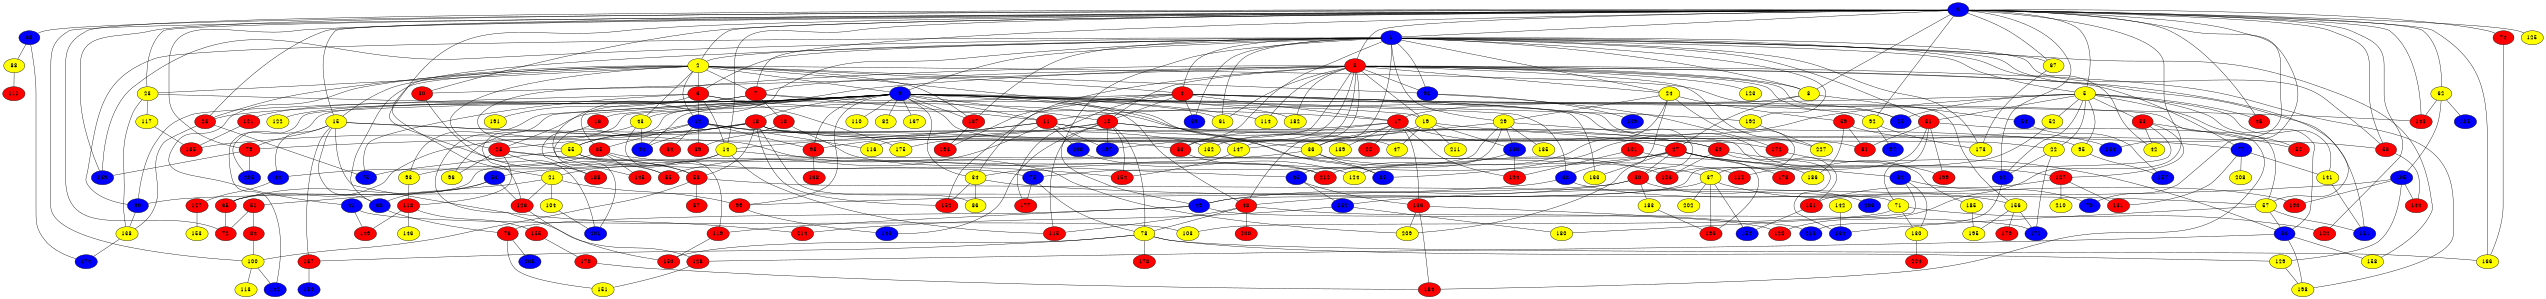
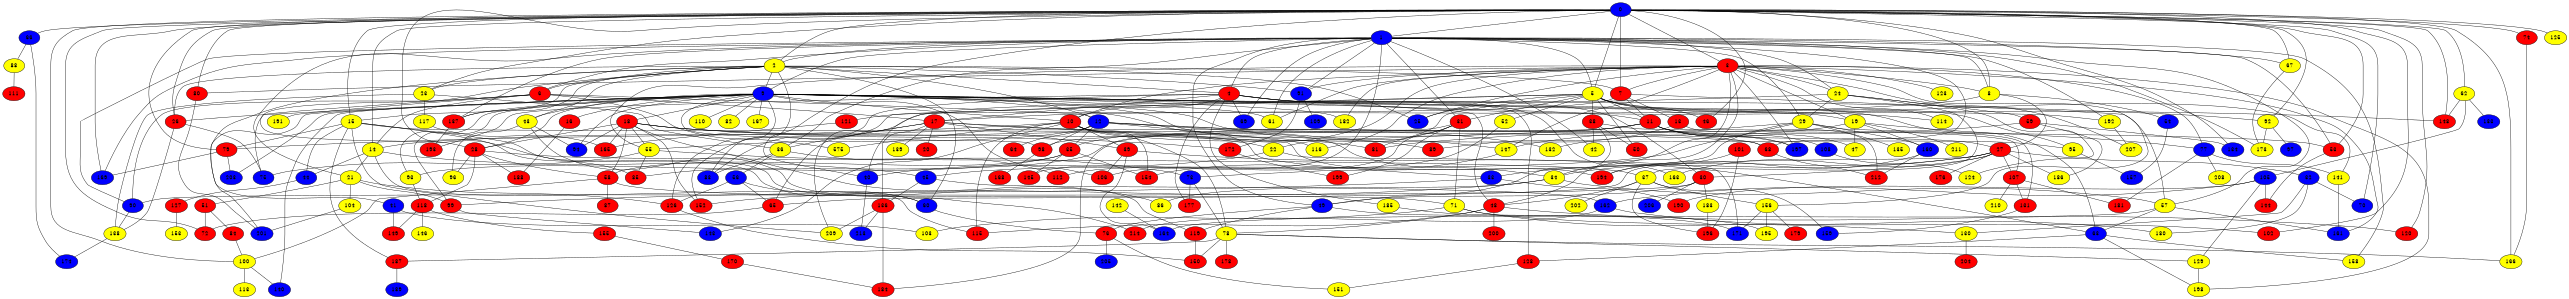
(278, 122) -> none
(901, 150) -> (839, 150)
(1821, 150) -> (2131, 150)
